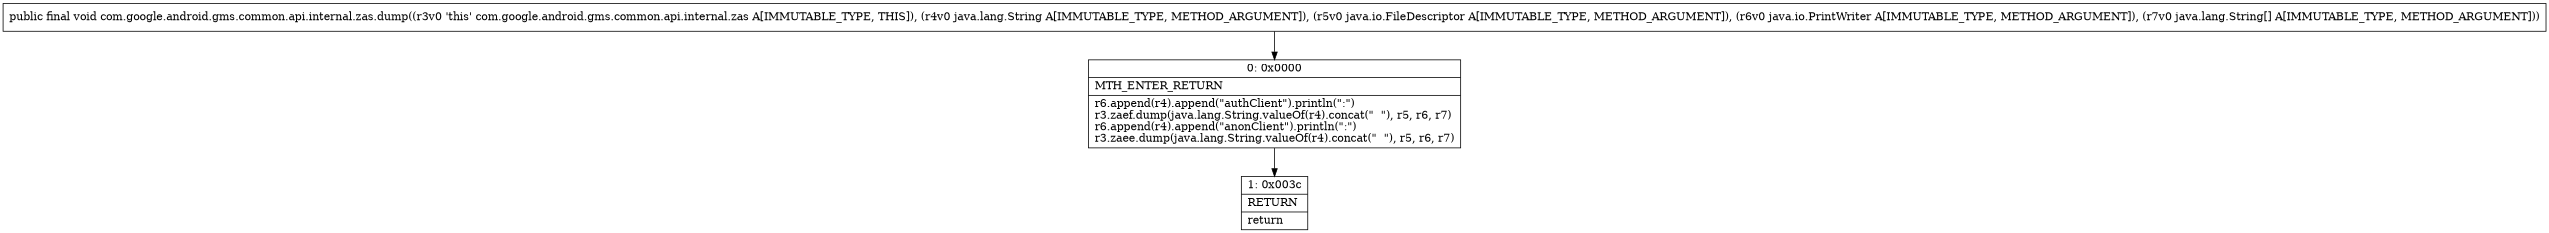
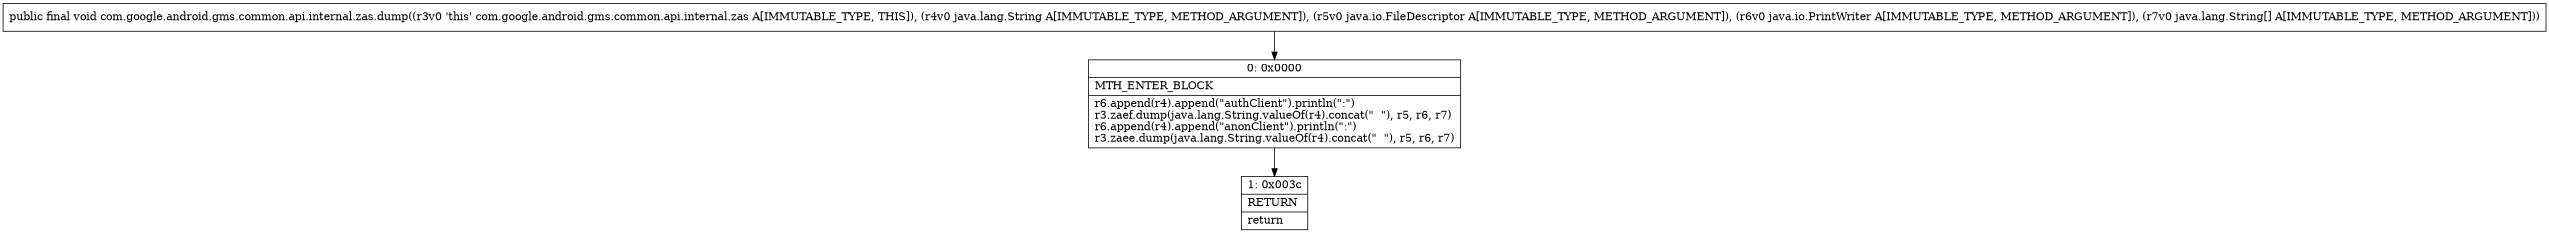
(1159, 86) -> (1154, 86)
